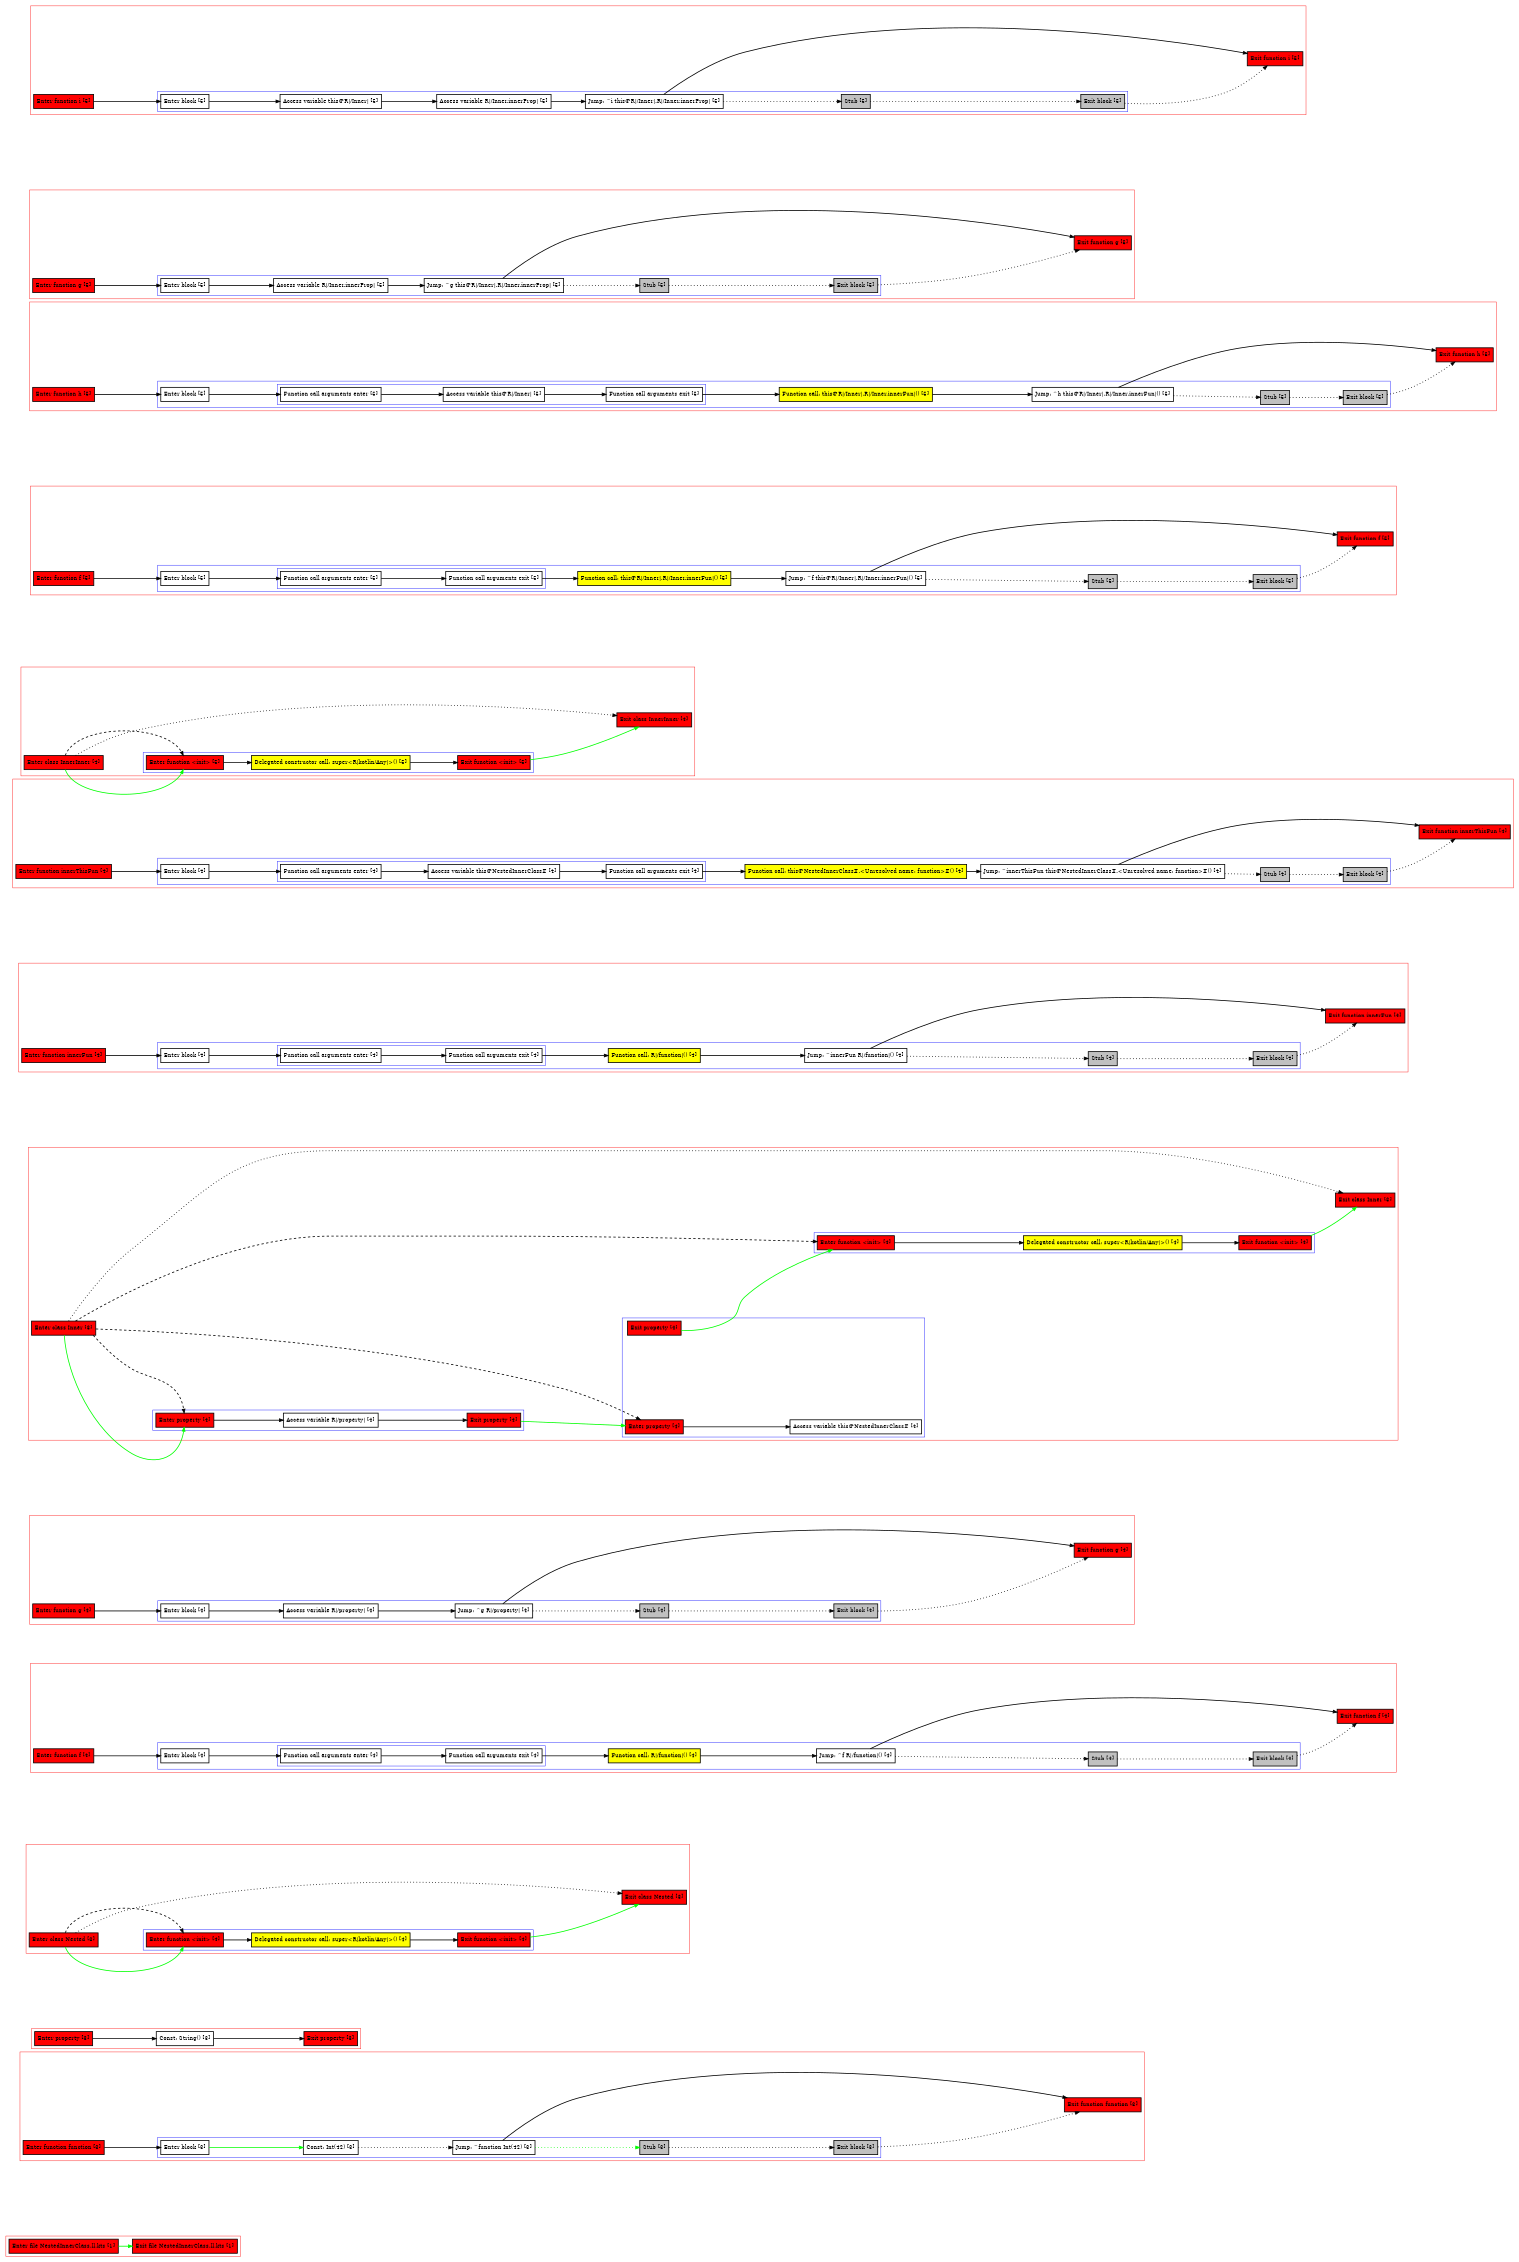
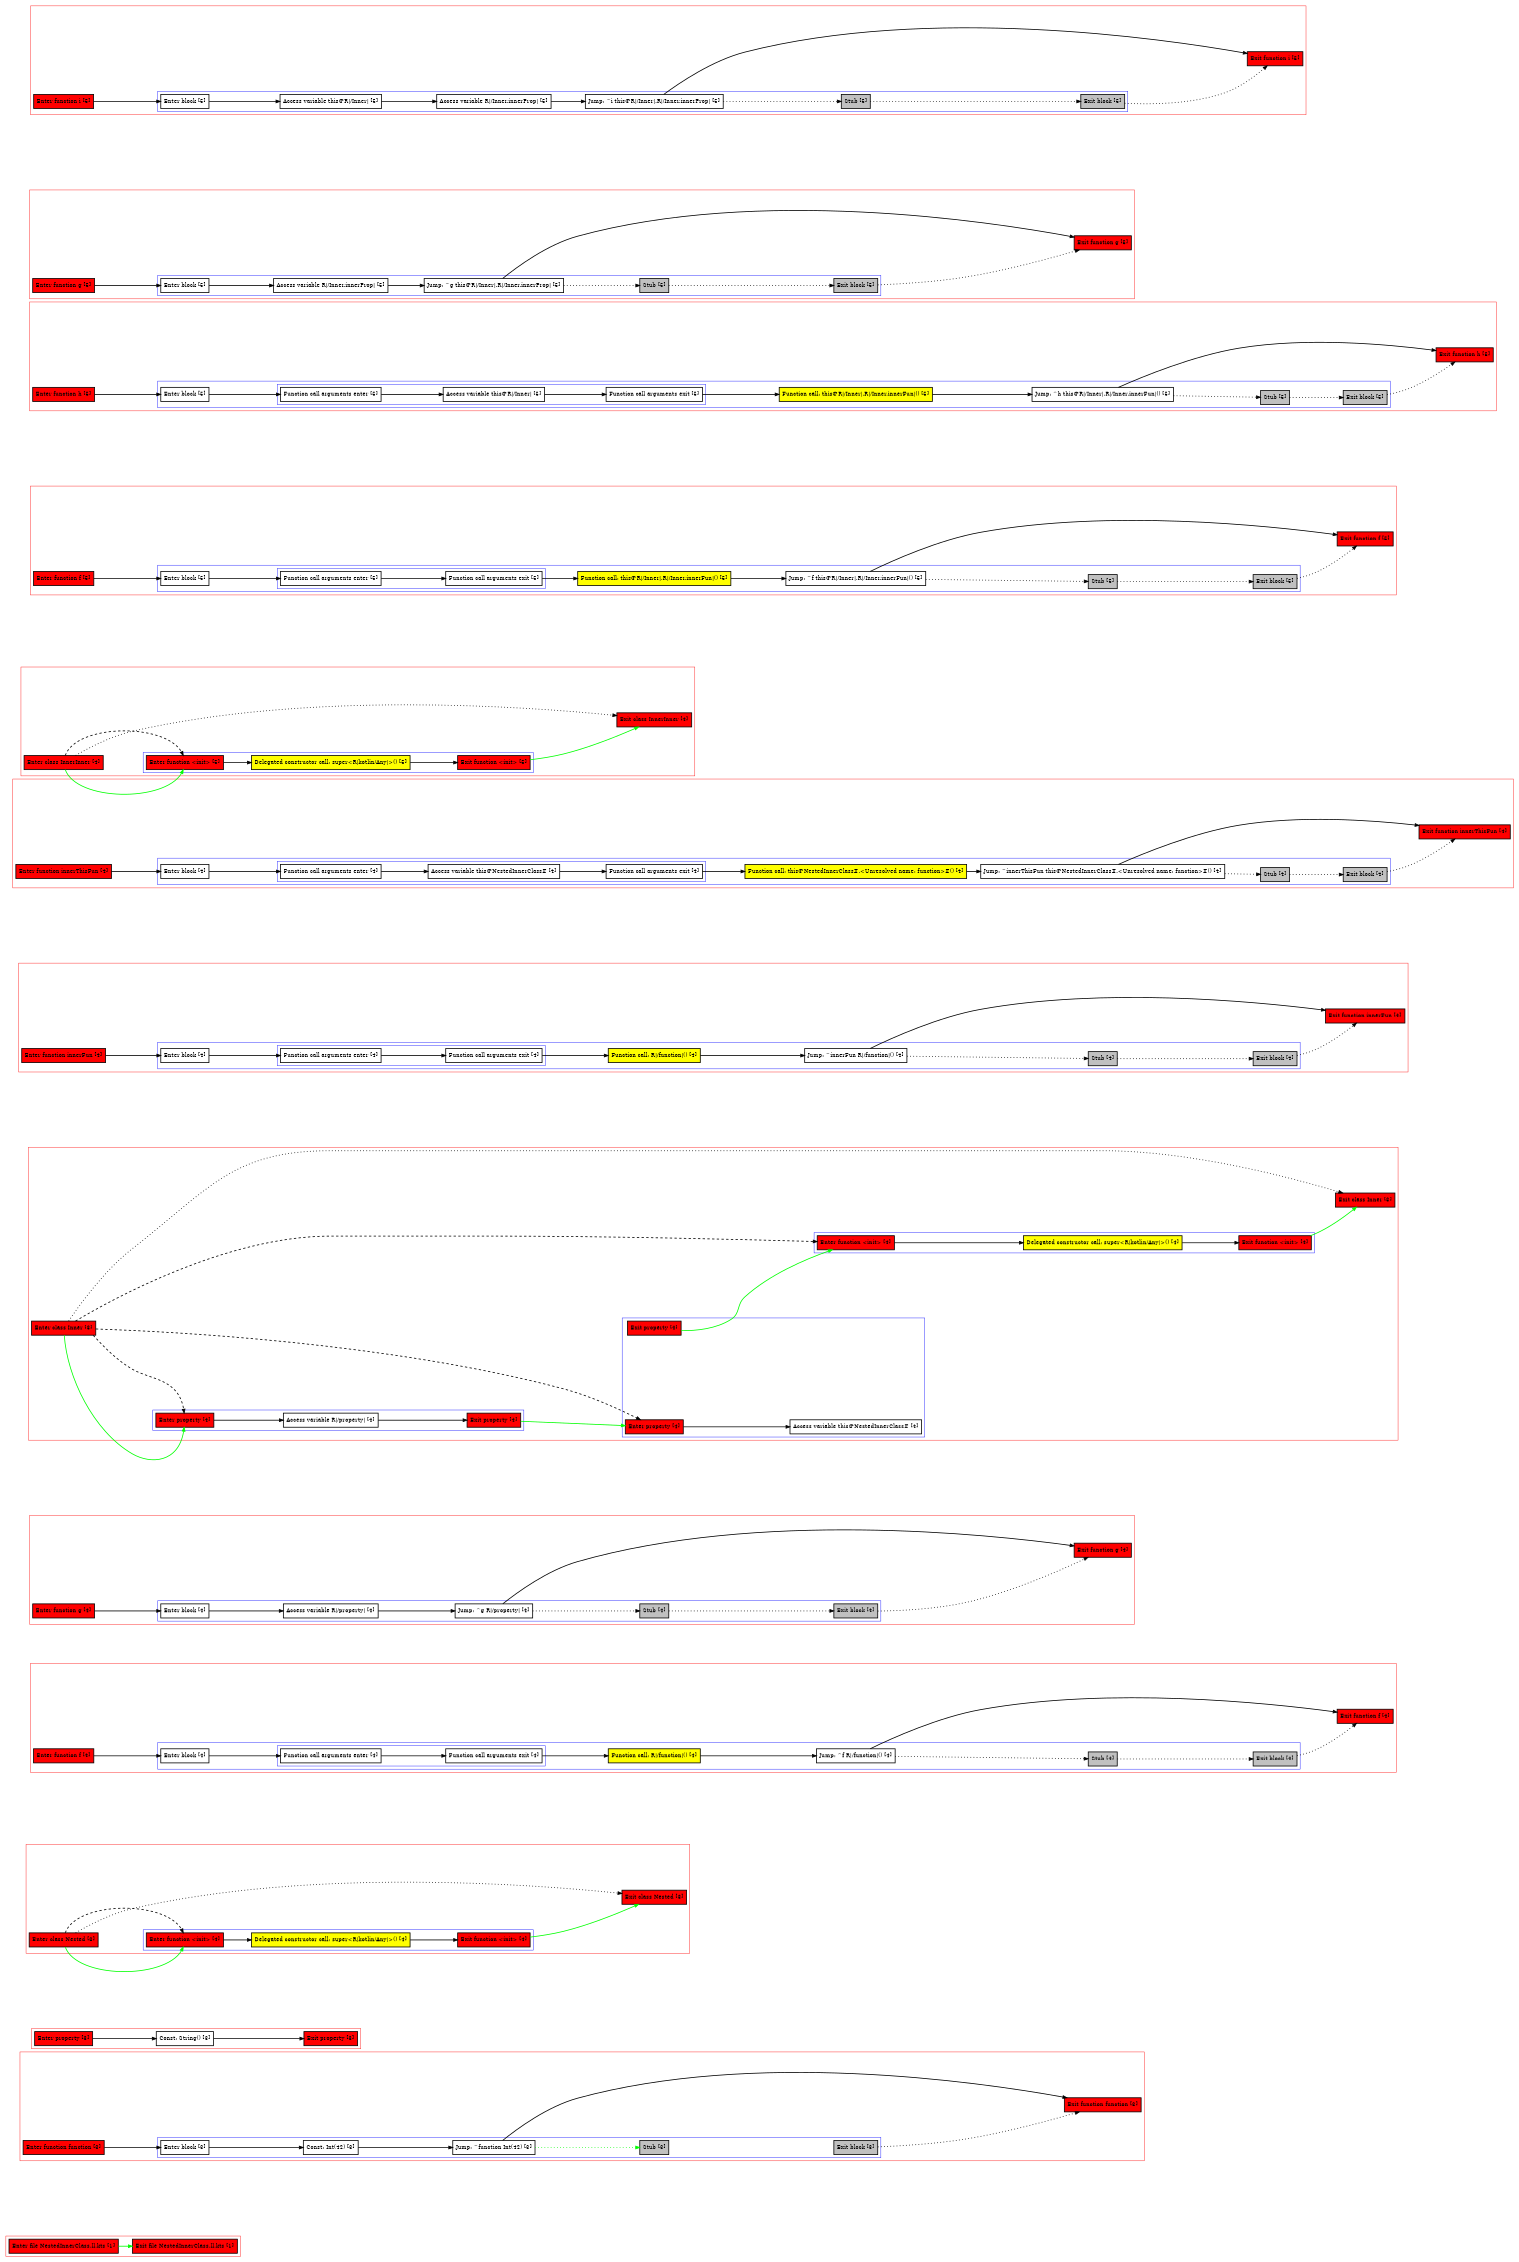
(254, 2148) -> (254, 2148)
(403, 2148) -> (403, 2148)
(749, 2148) -> none
